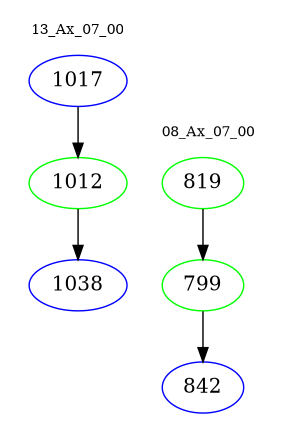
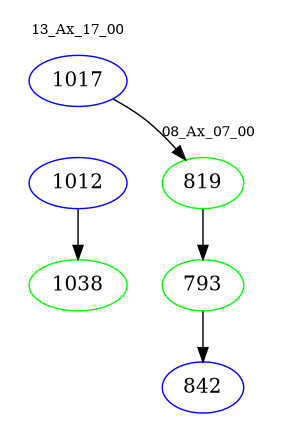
(78, 31) -> (78, 31)
(78, 125) -> (159, 132)
(78, 183) -> (78, 183)
(78, 285) -> (78, 285)
(203, 285) -> (203, 285)
